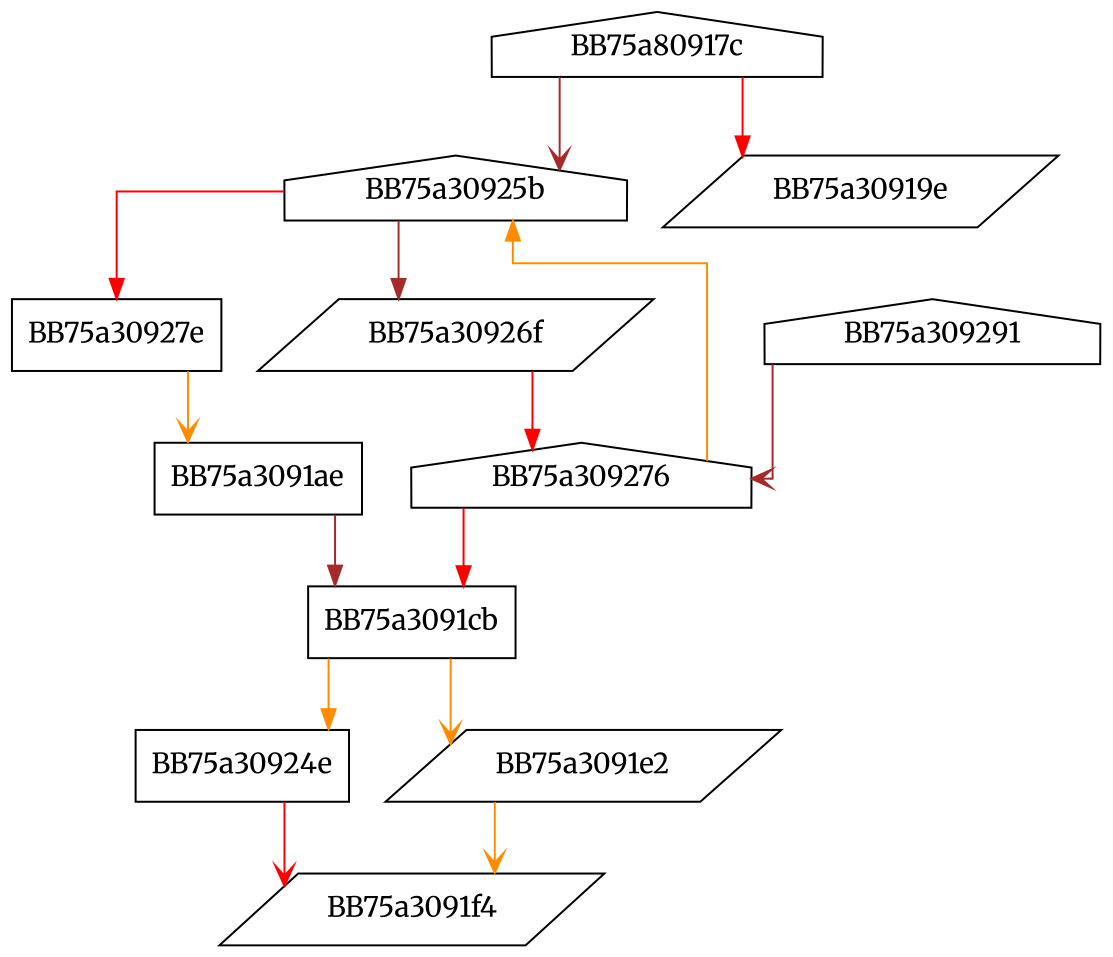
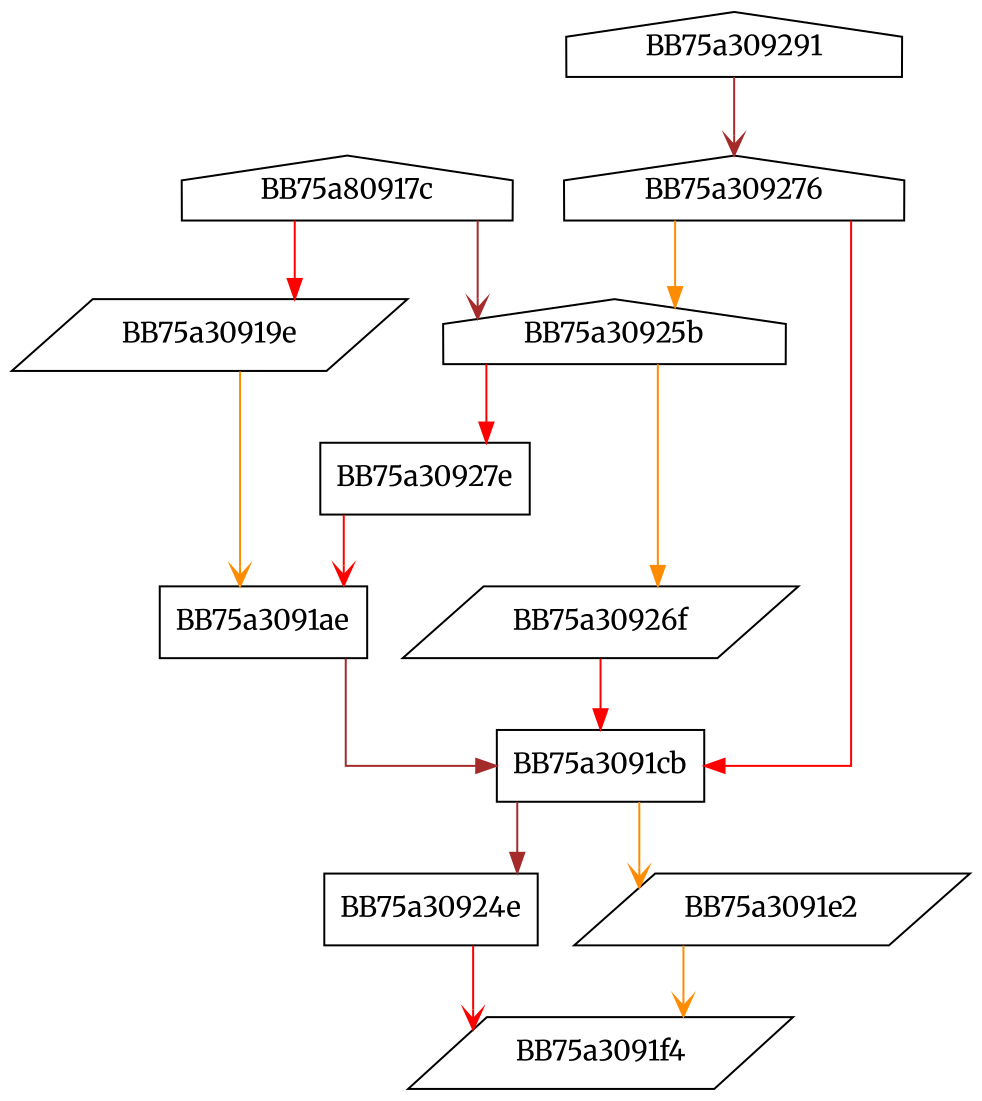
(399, 250) -> (658, 465)
(188, 397) -> (344, 540)
(532, 401) -> (601, 684)
none -> (240, 469)
(329, 684) -> (517, 827)
